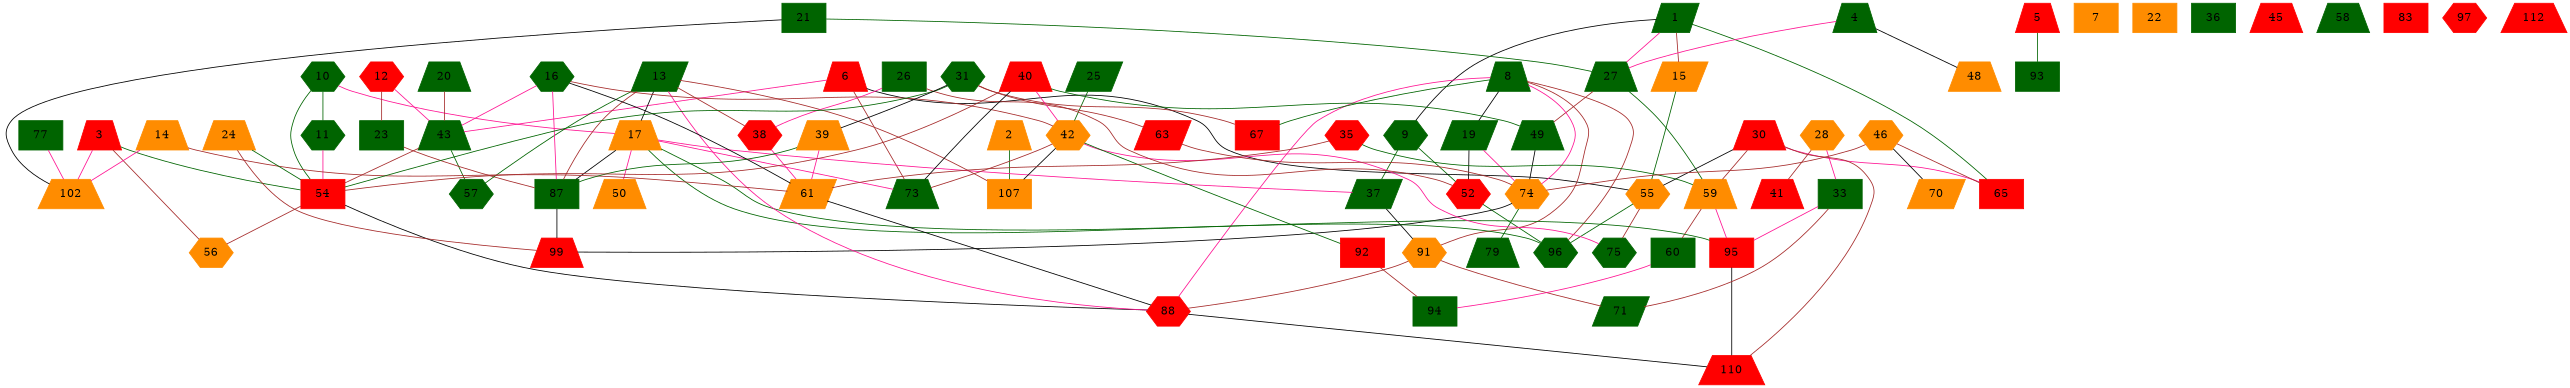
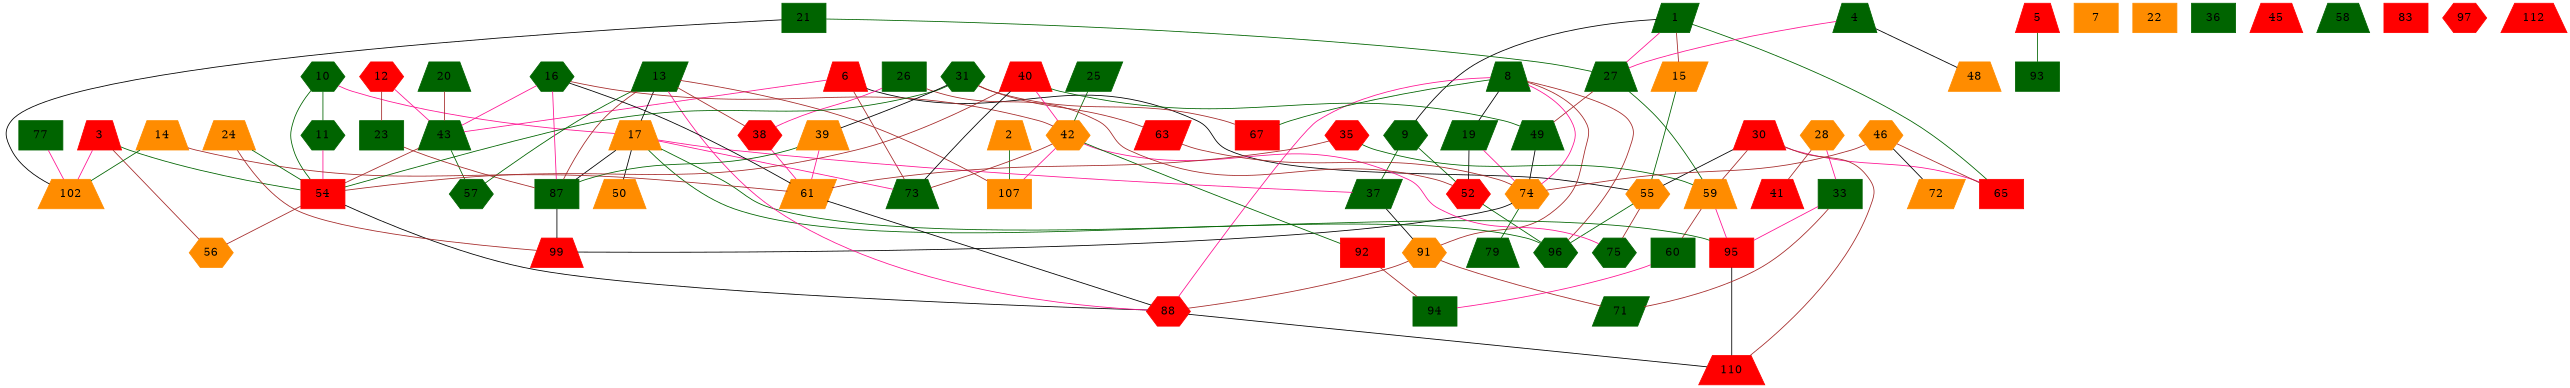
(1042, 161) -> (1042, 161)
(628, 164) -> (628, 164)
(115, 165) -> (115, 165)
(1936, 194) -> (1936, 194)
